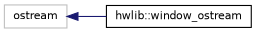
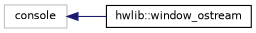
(36, 16) -> (36, 16)
